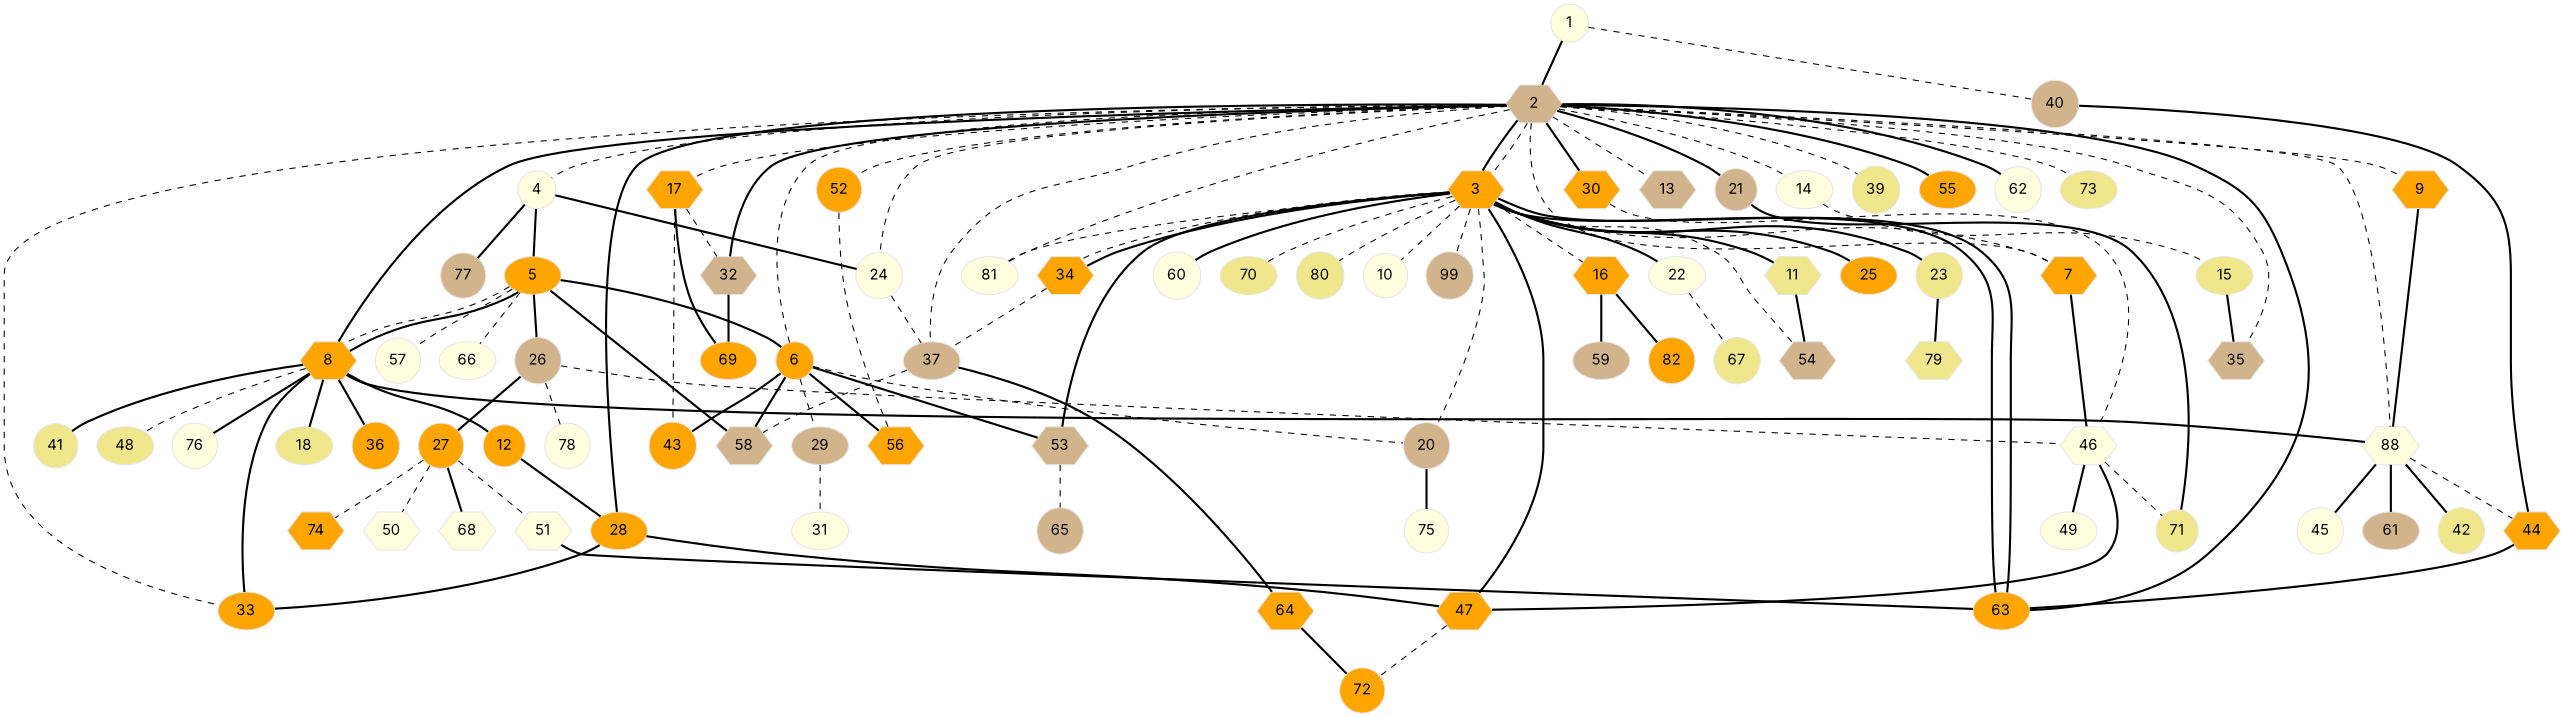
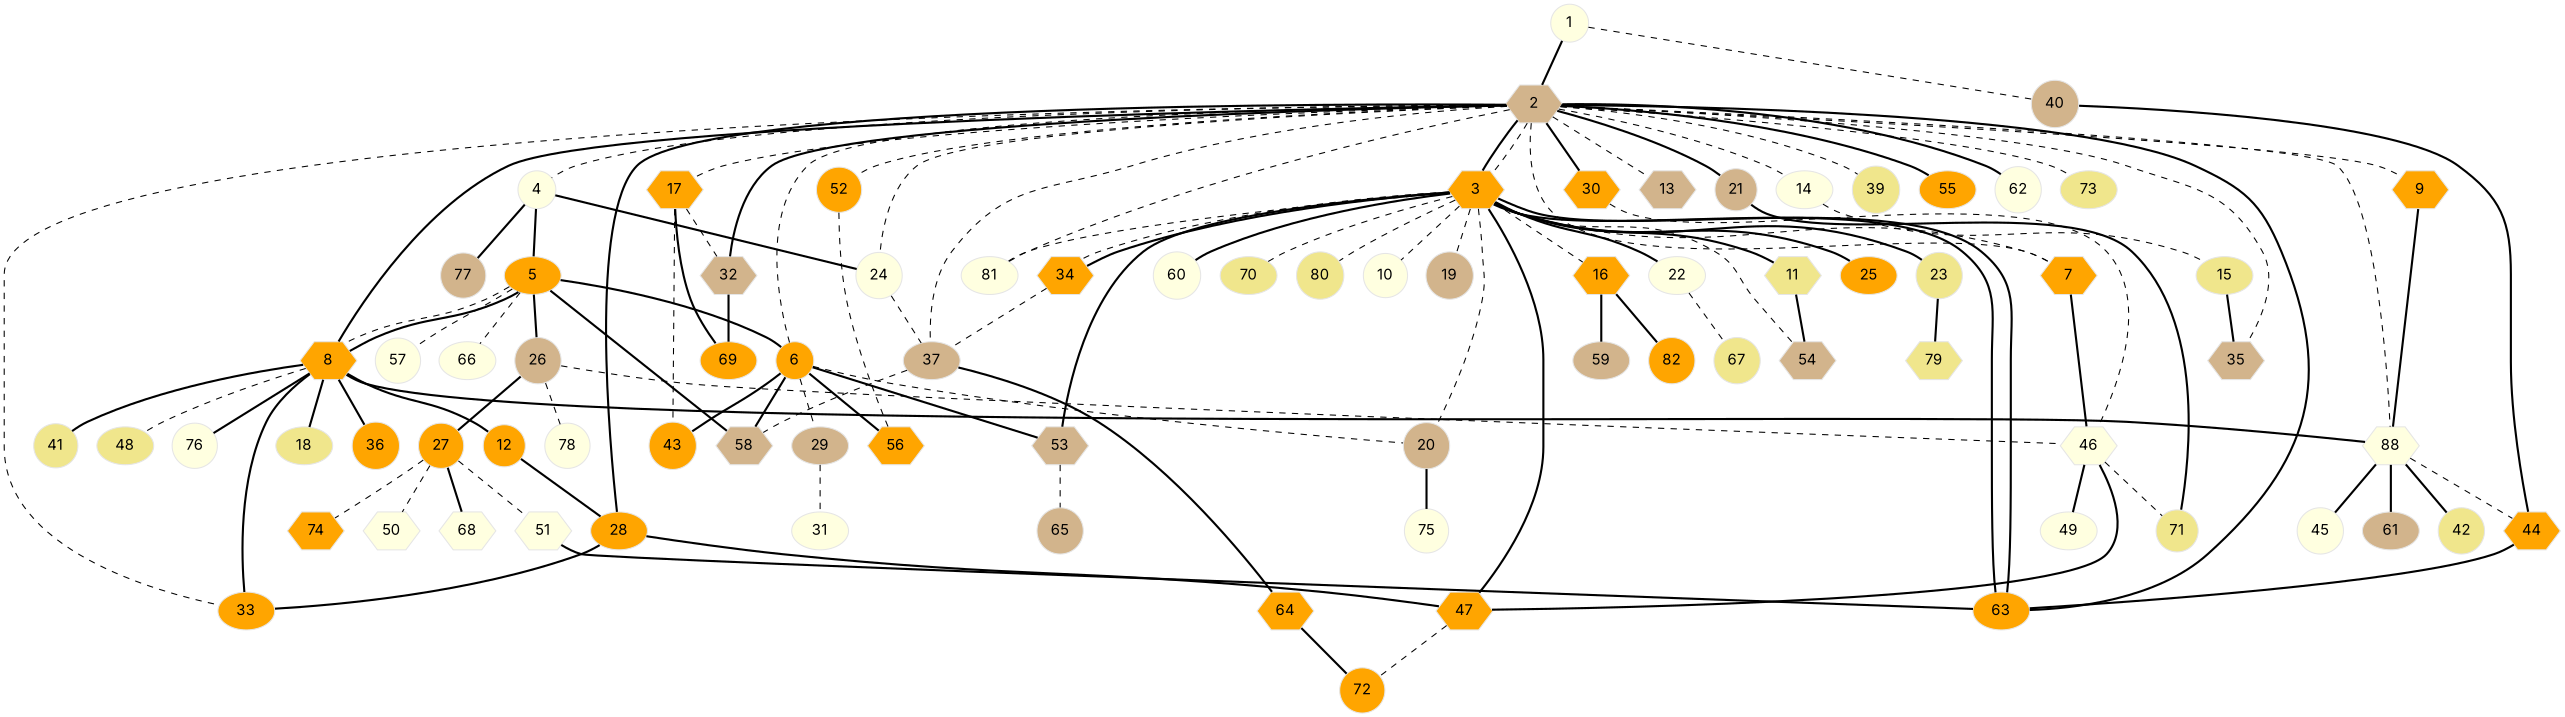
(1450, 276) -> (1450, 276)
